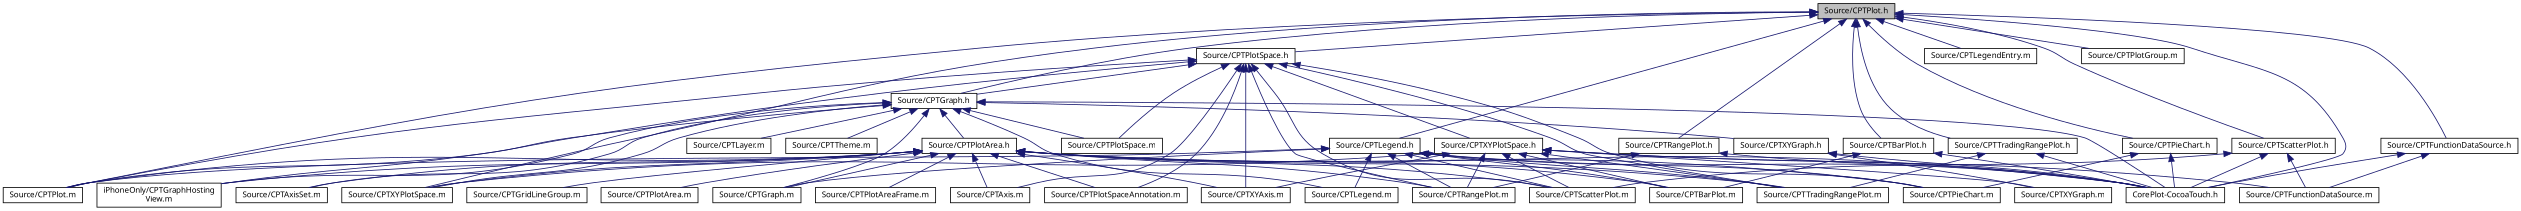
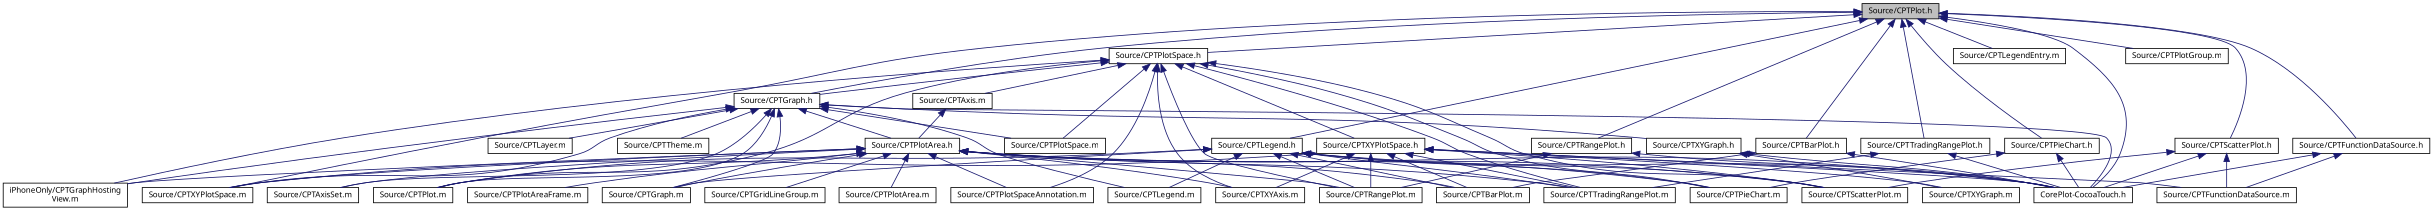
(934, 53) -> none
(981, 174) -> (925, 131)
